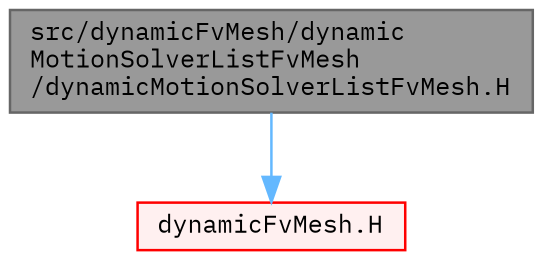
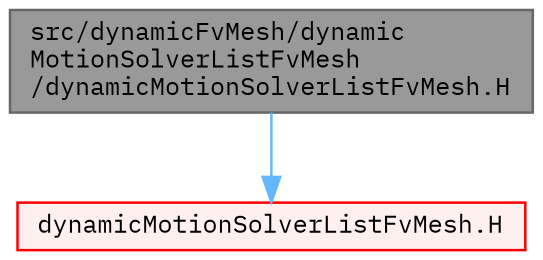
(271, 226) -> (271, 226)
